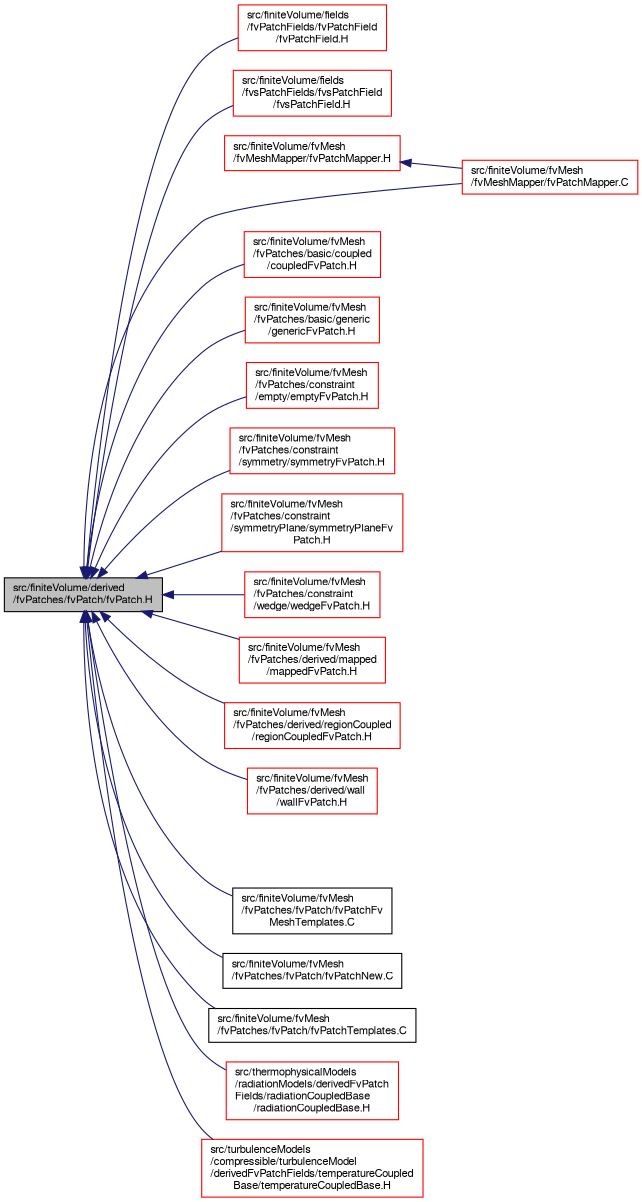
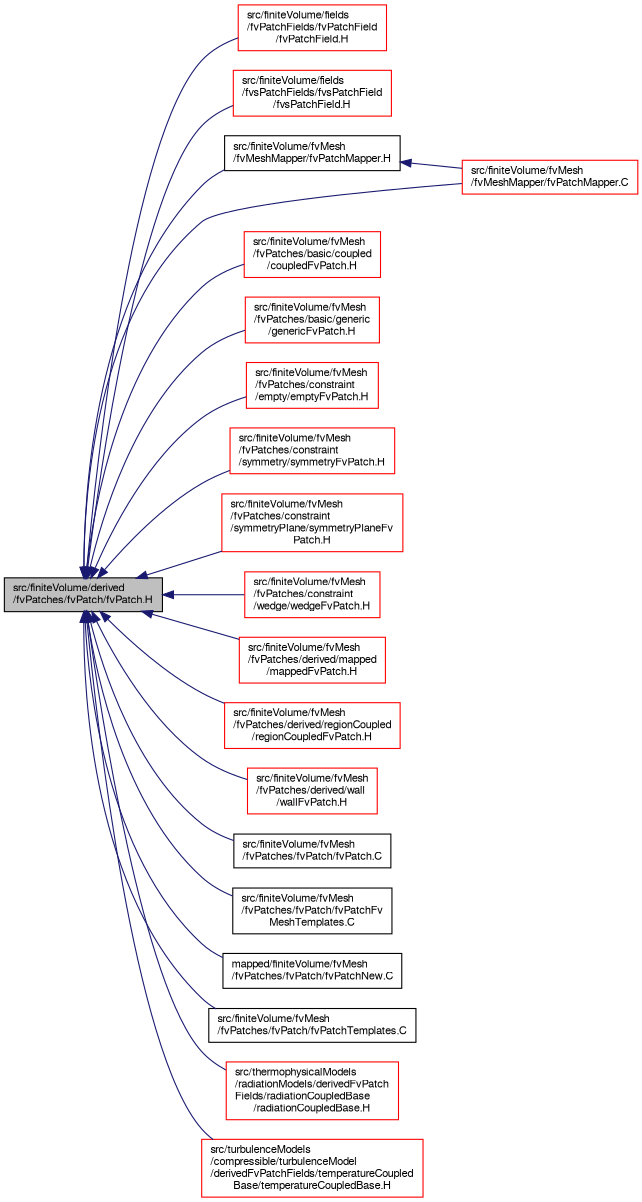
(312, 153) -> (312, 153)
none -> (154, 251)
none -> (312, 851)
(312, 971) -> (312, 971)
